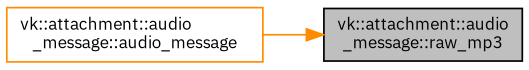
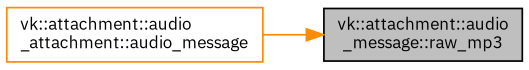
(135, 35) -> (135, 35)
